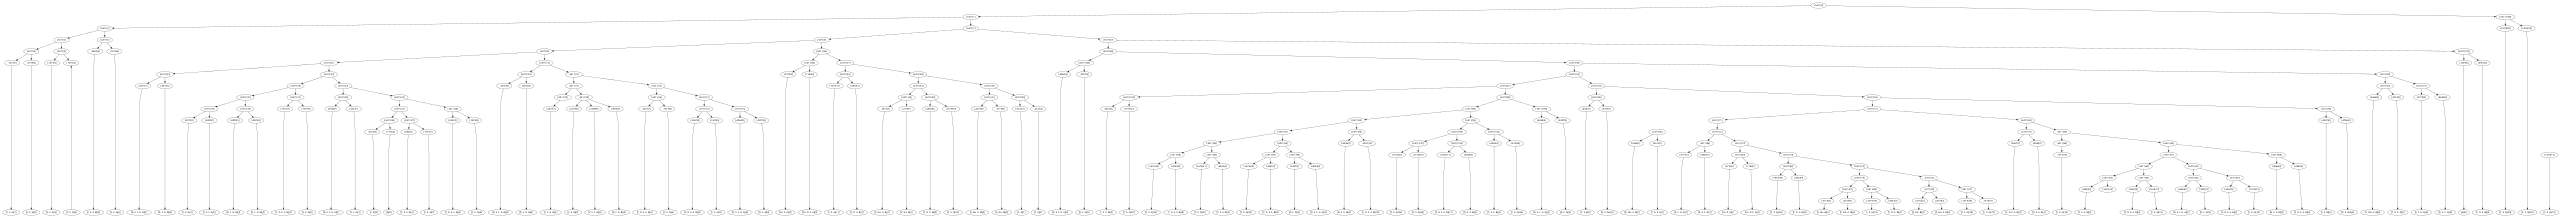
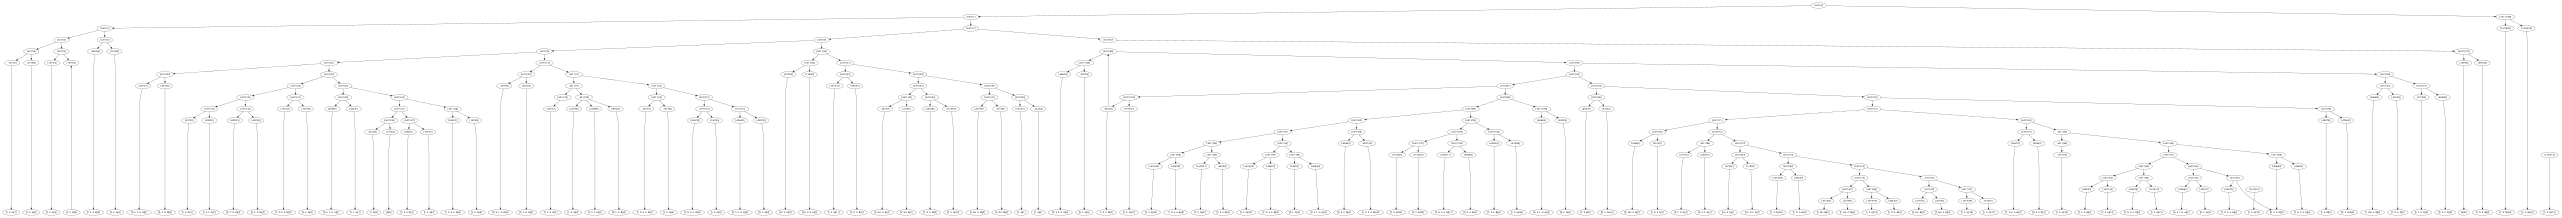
(1108, 45) -> (1108, 81)
none -> (1688, 126)
(2244, 183) -> (2251, 198)
none -> (2108, 212)
